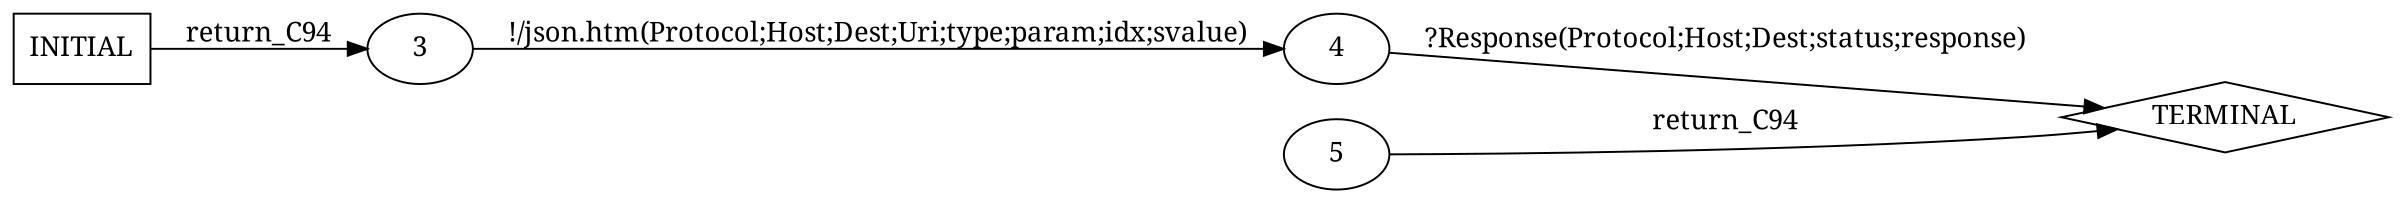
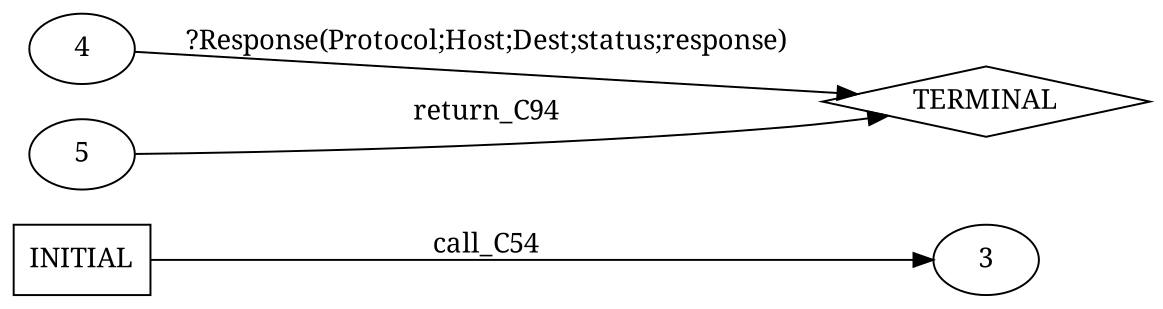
(259, 34) -> (487, 245)
(868, 49) -> none
